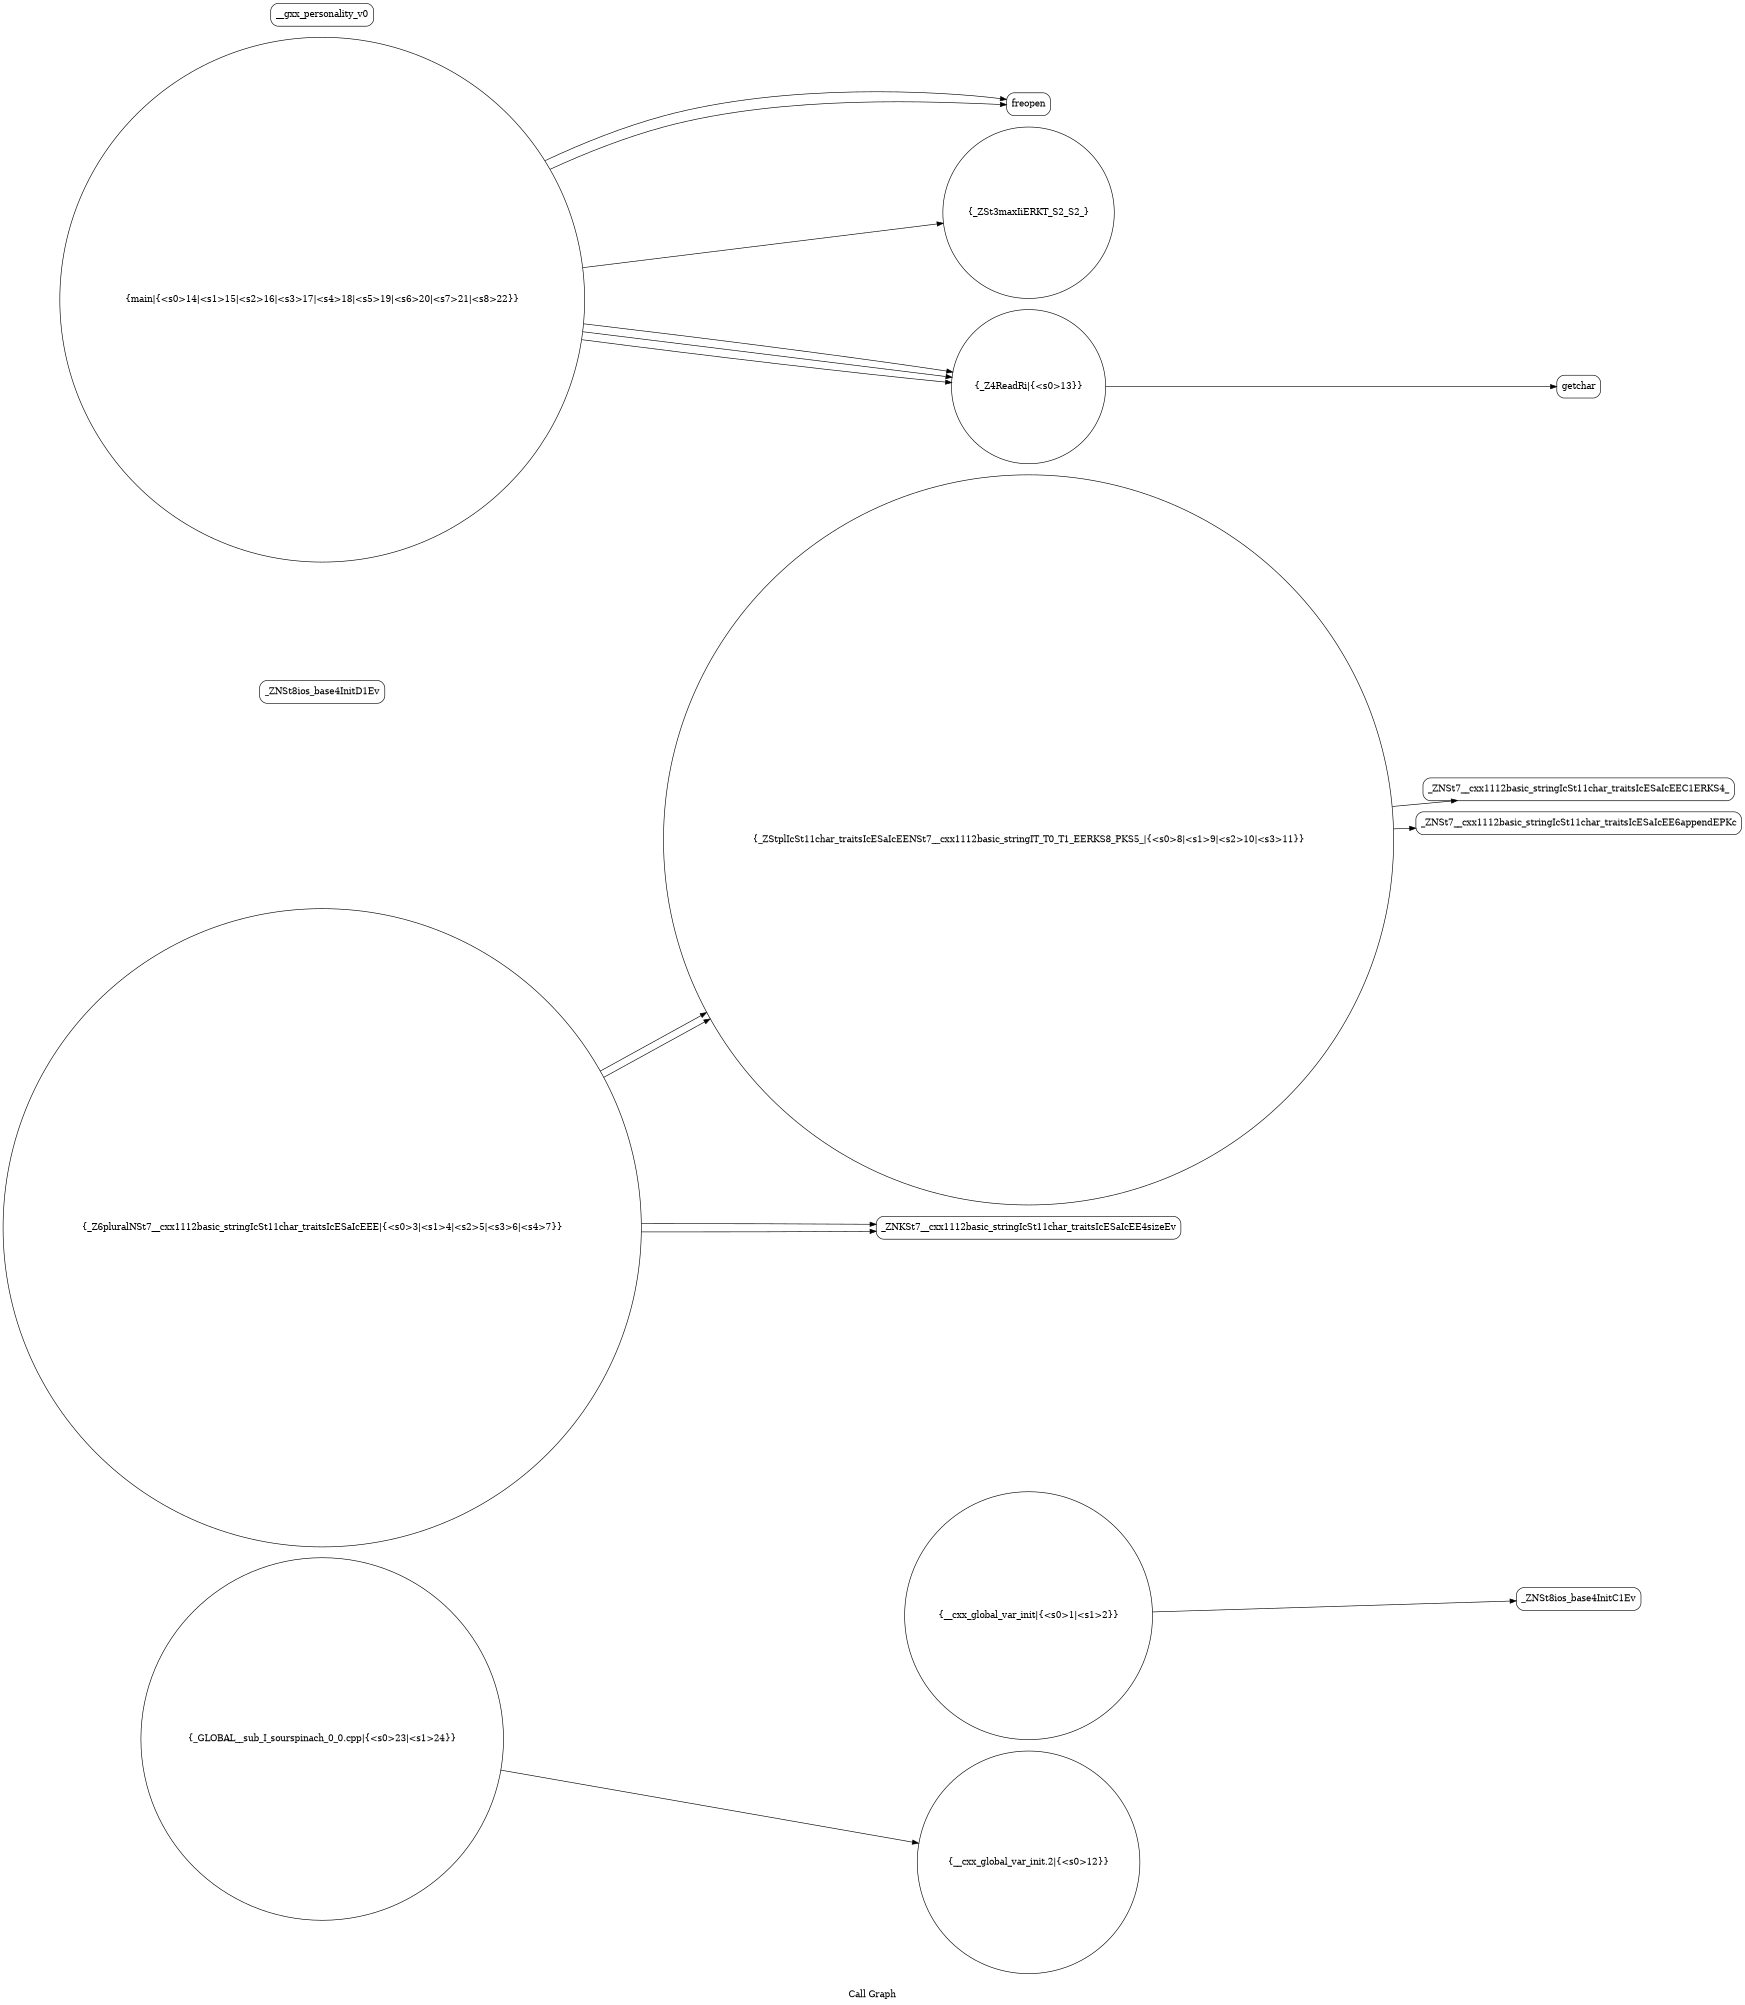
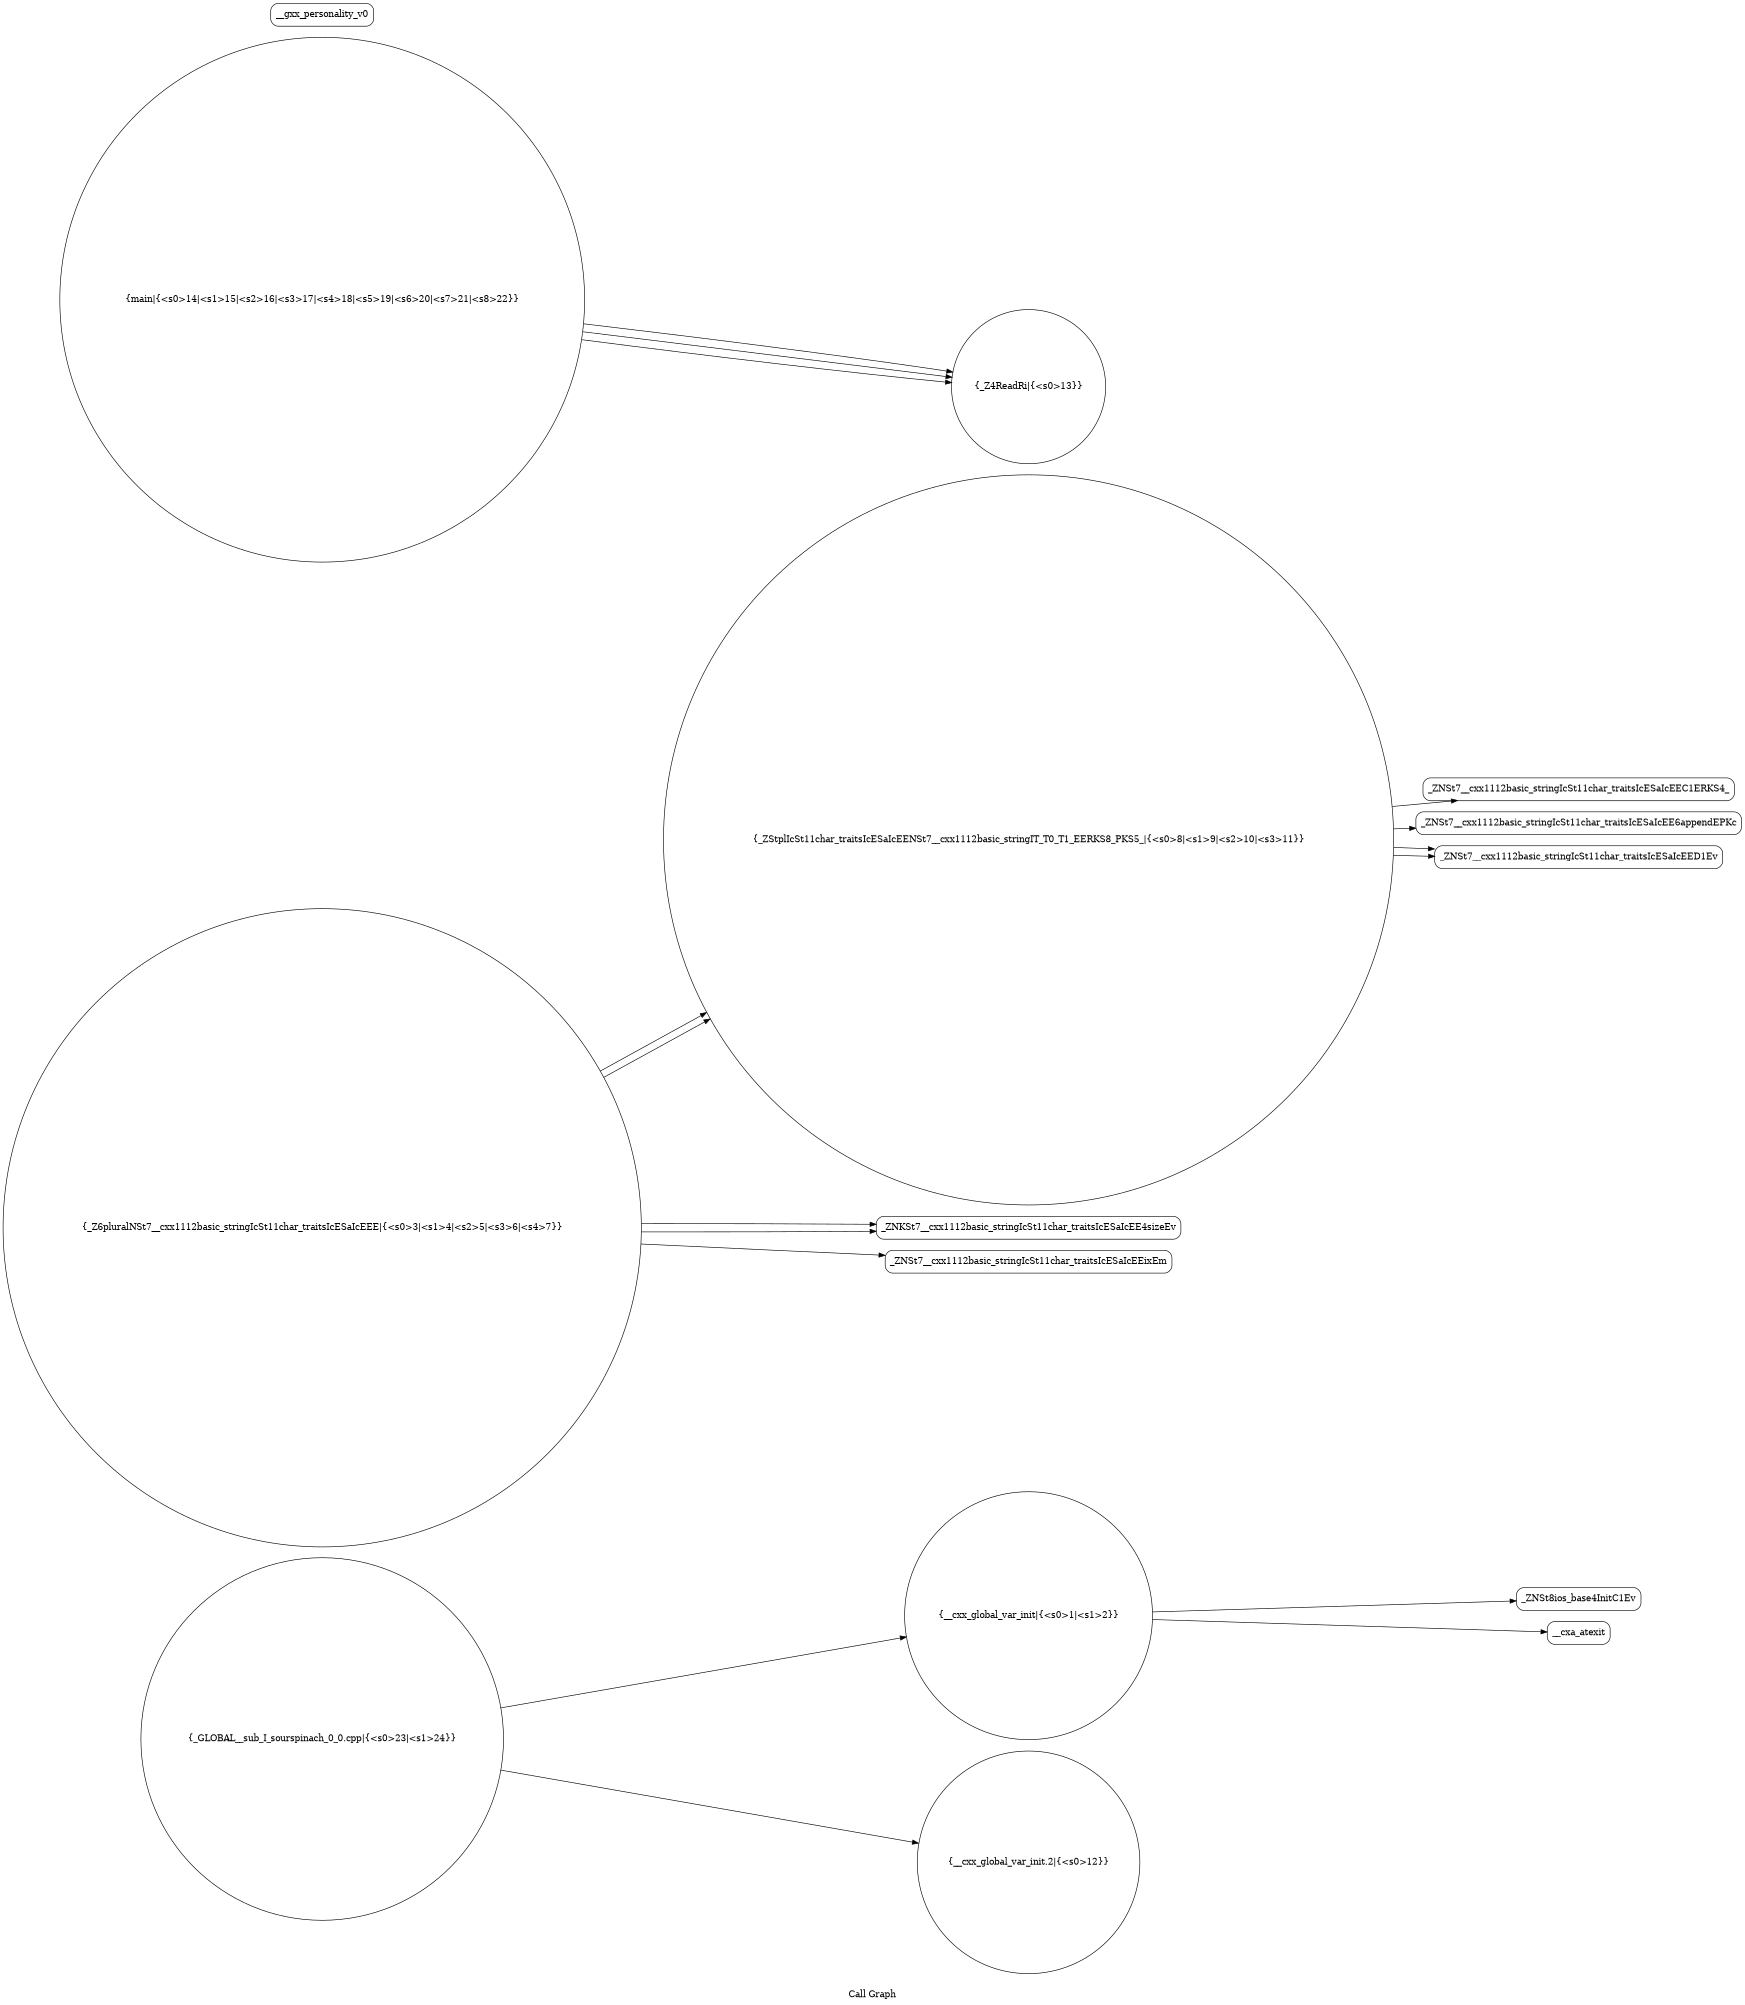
(1029, 104) -> none
(1029, 213) -> none
(1579, 387) -> none
(322, 692) -> none
none -> (1579, 857)
none -> (1029, 1262)
none -> (1579, 1633)
none -> (701, 1673)
